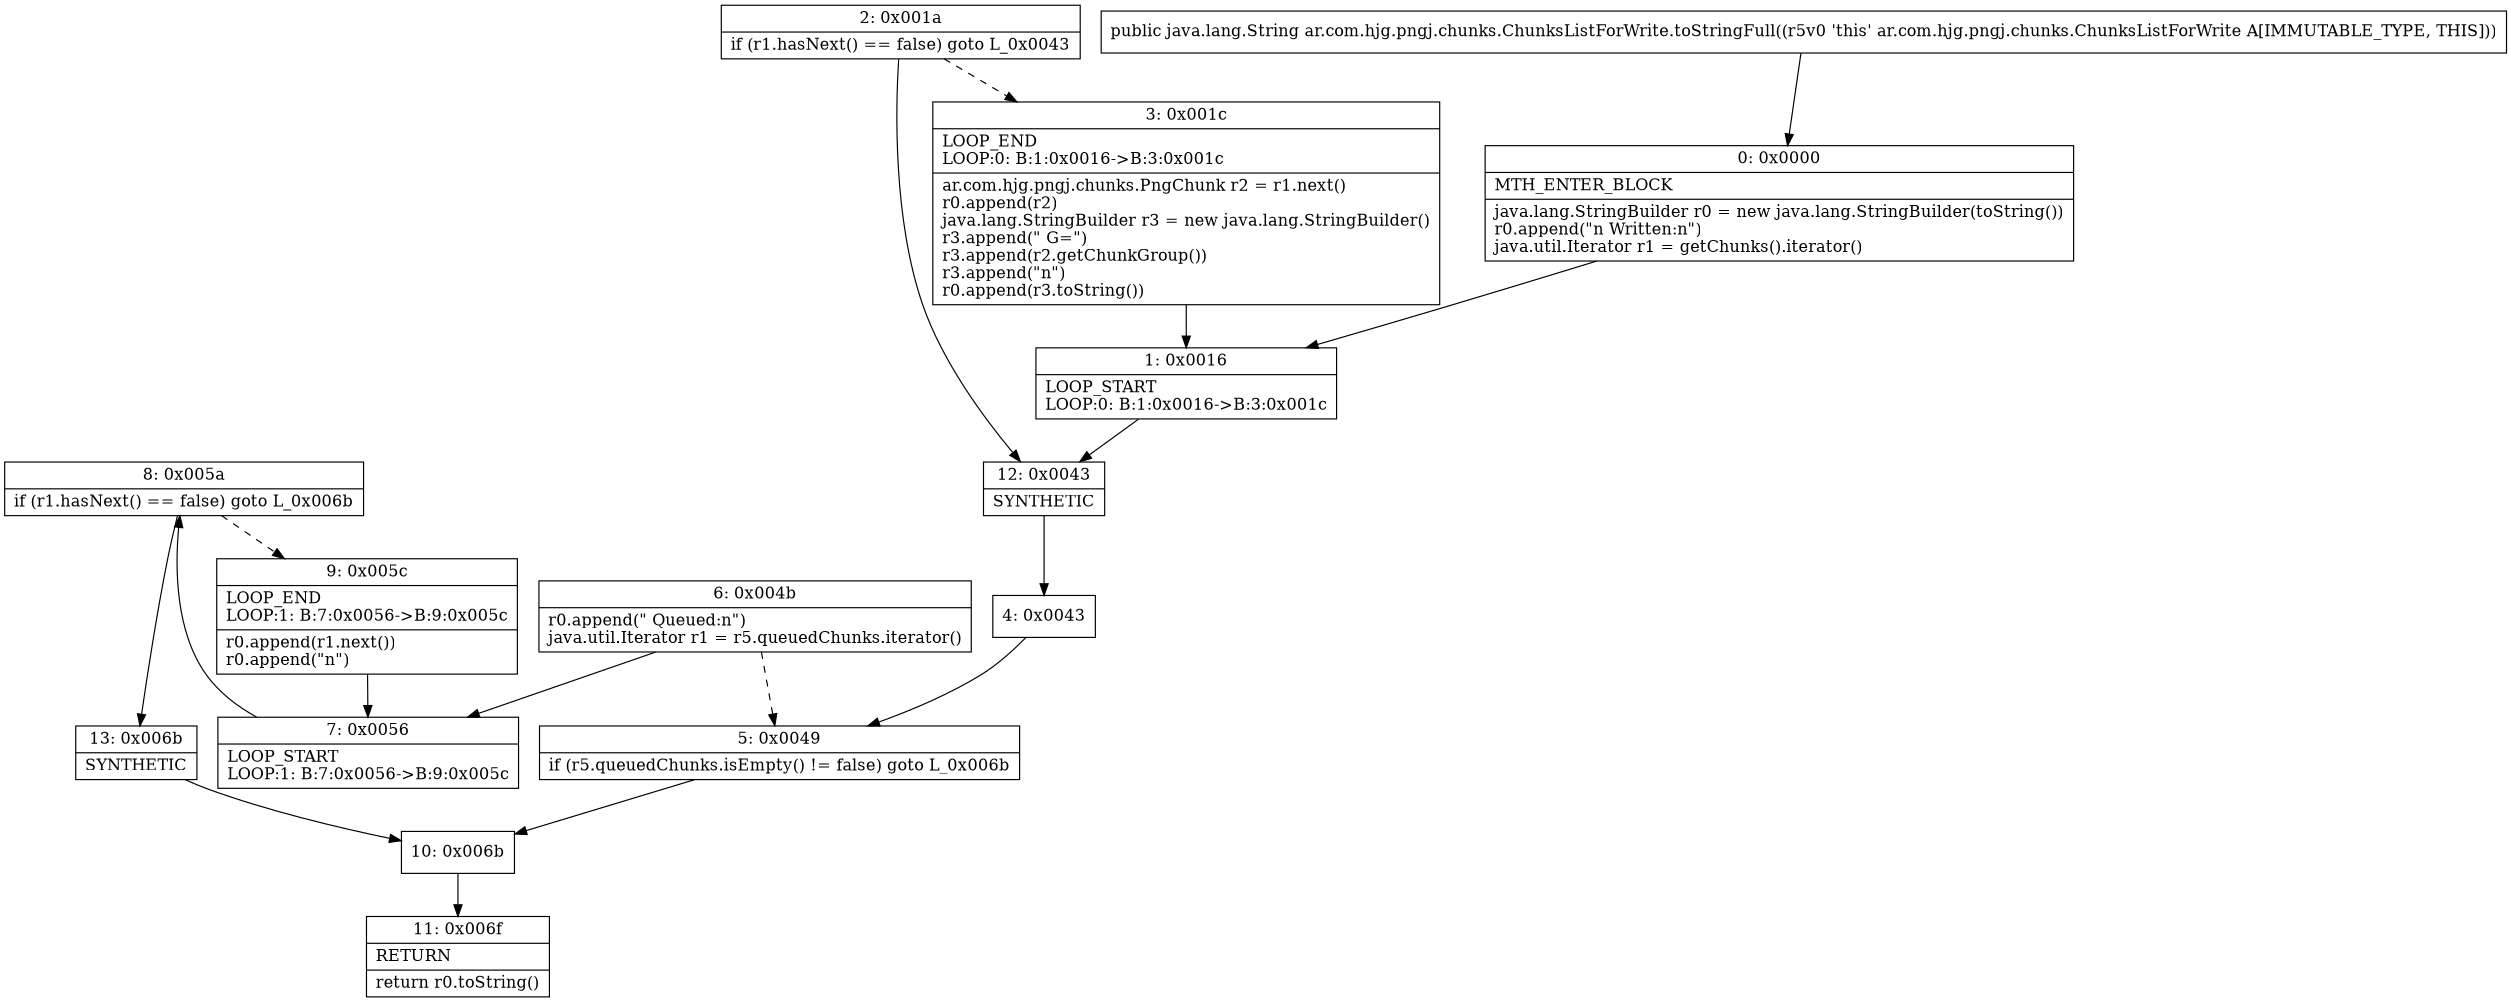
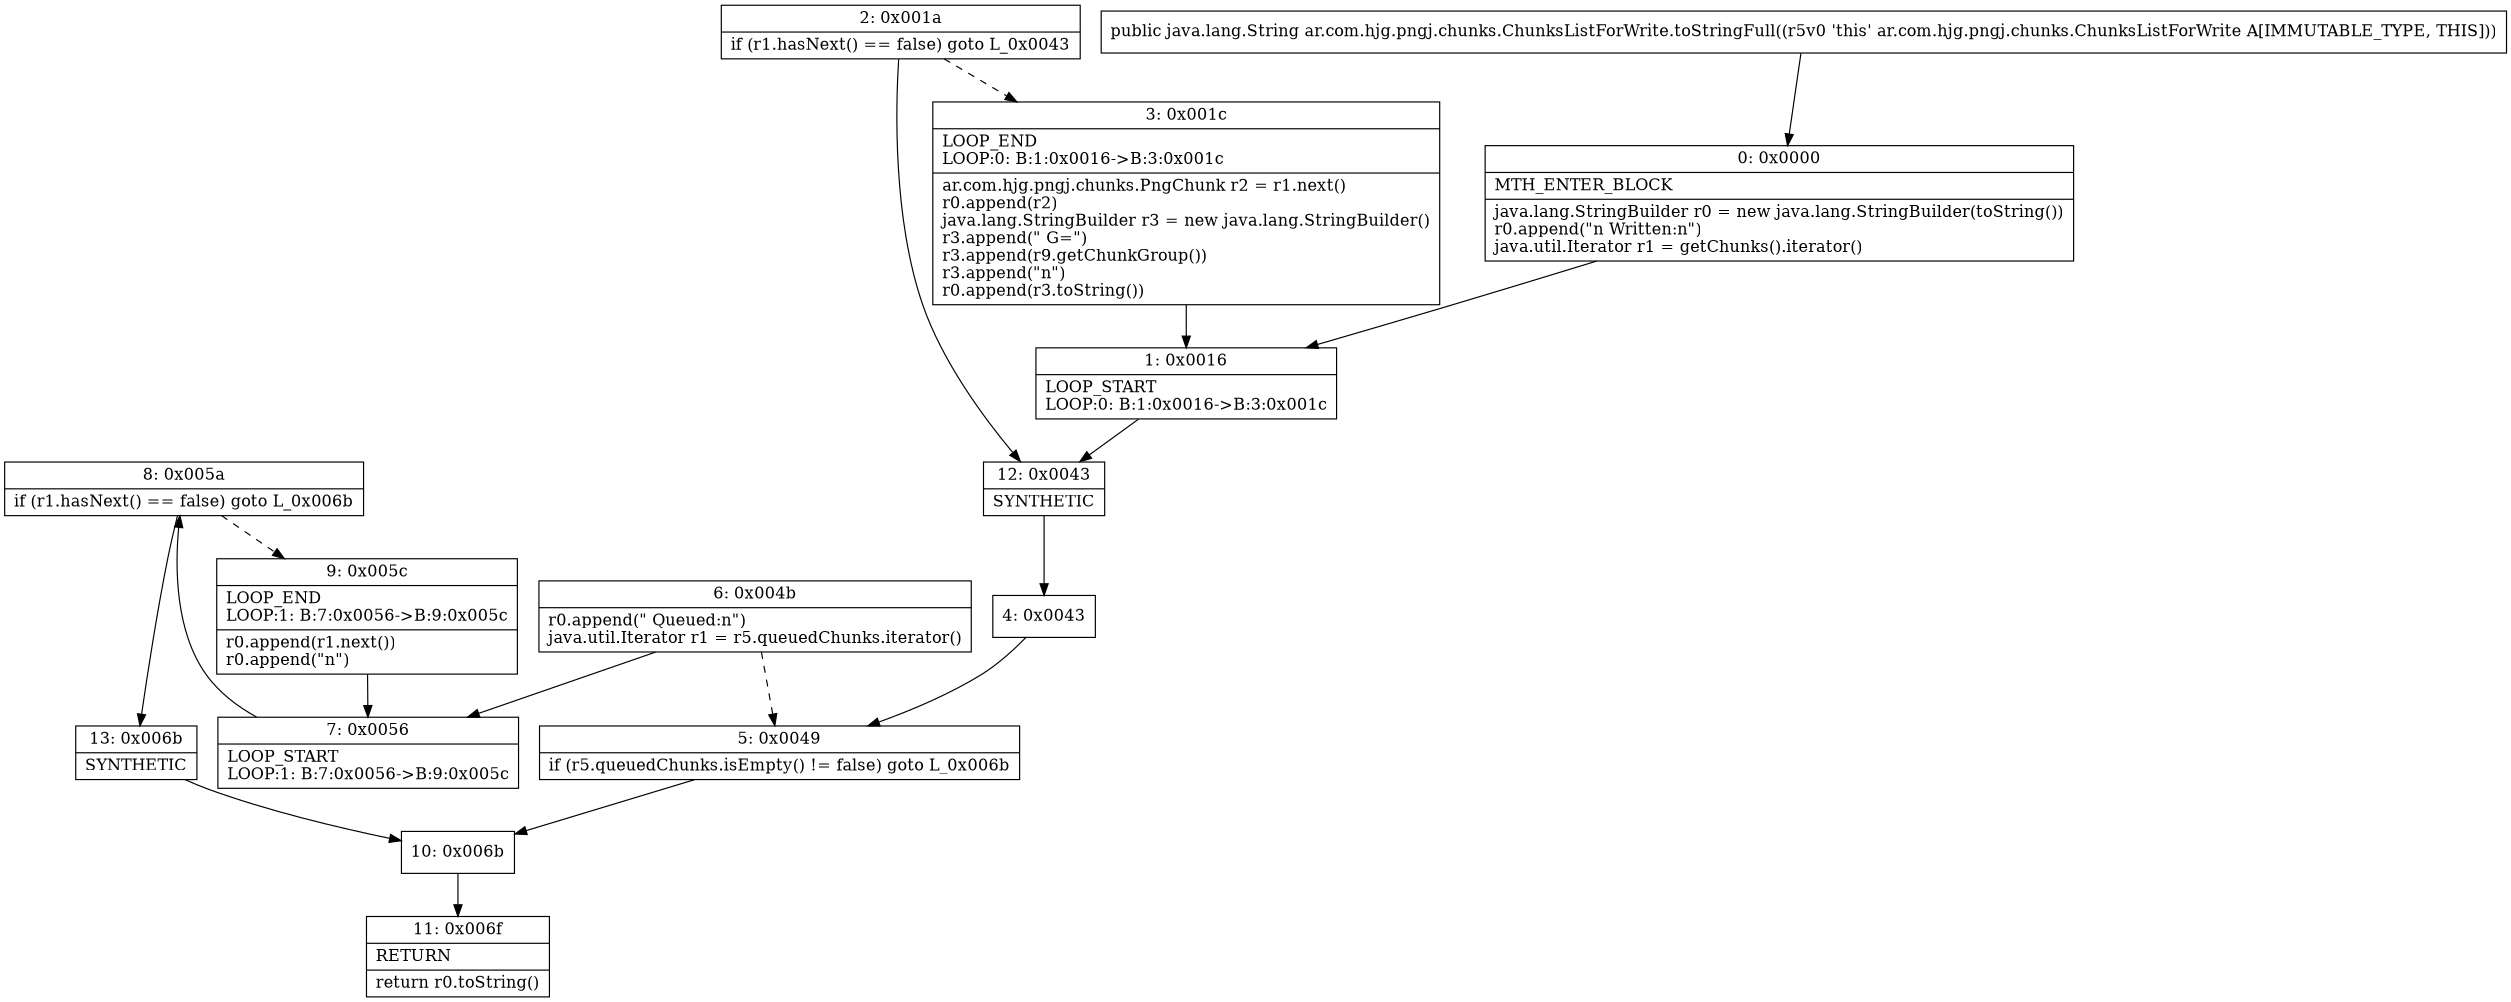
(1075, 256) -> (1075, 256)
